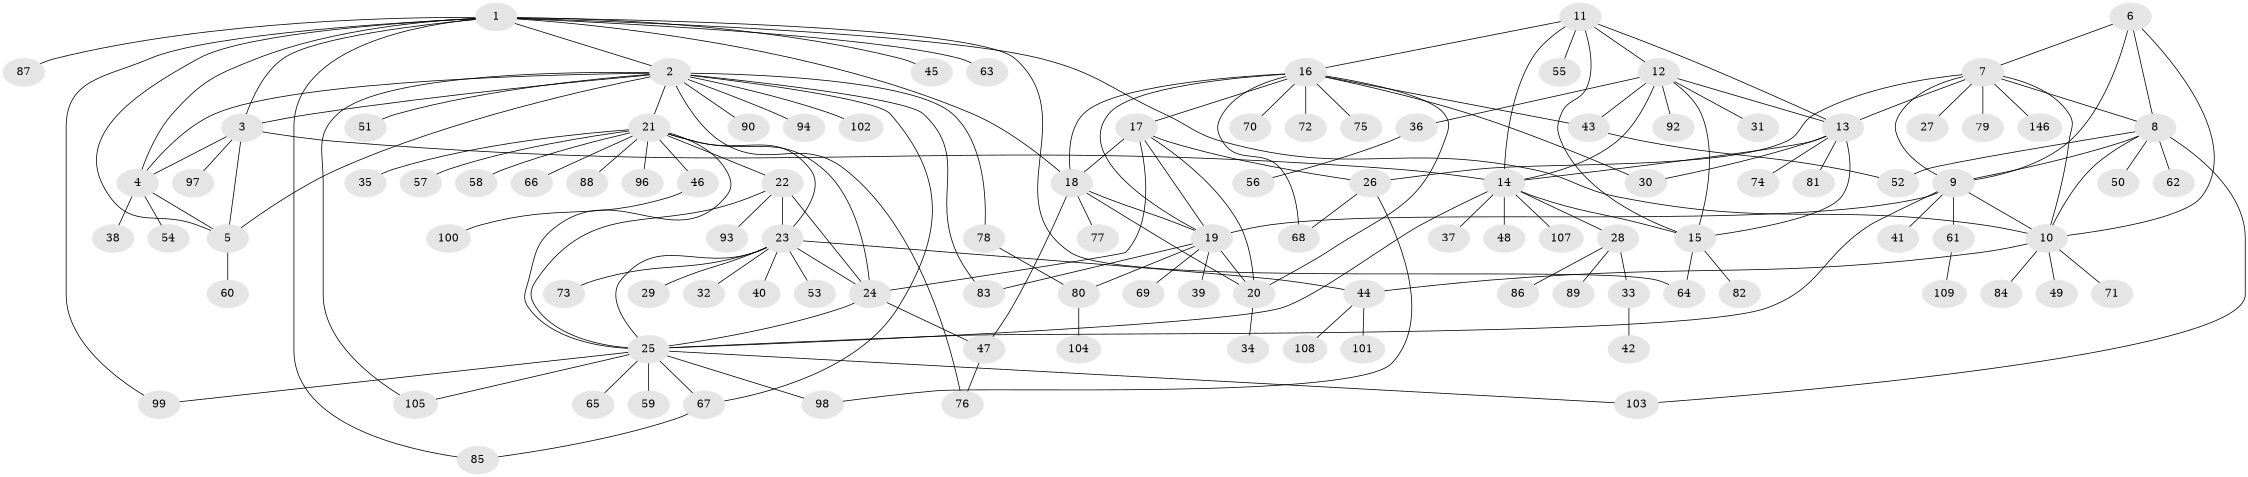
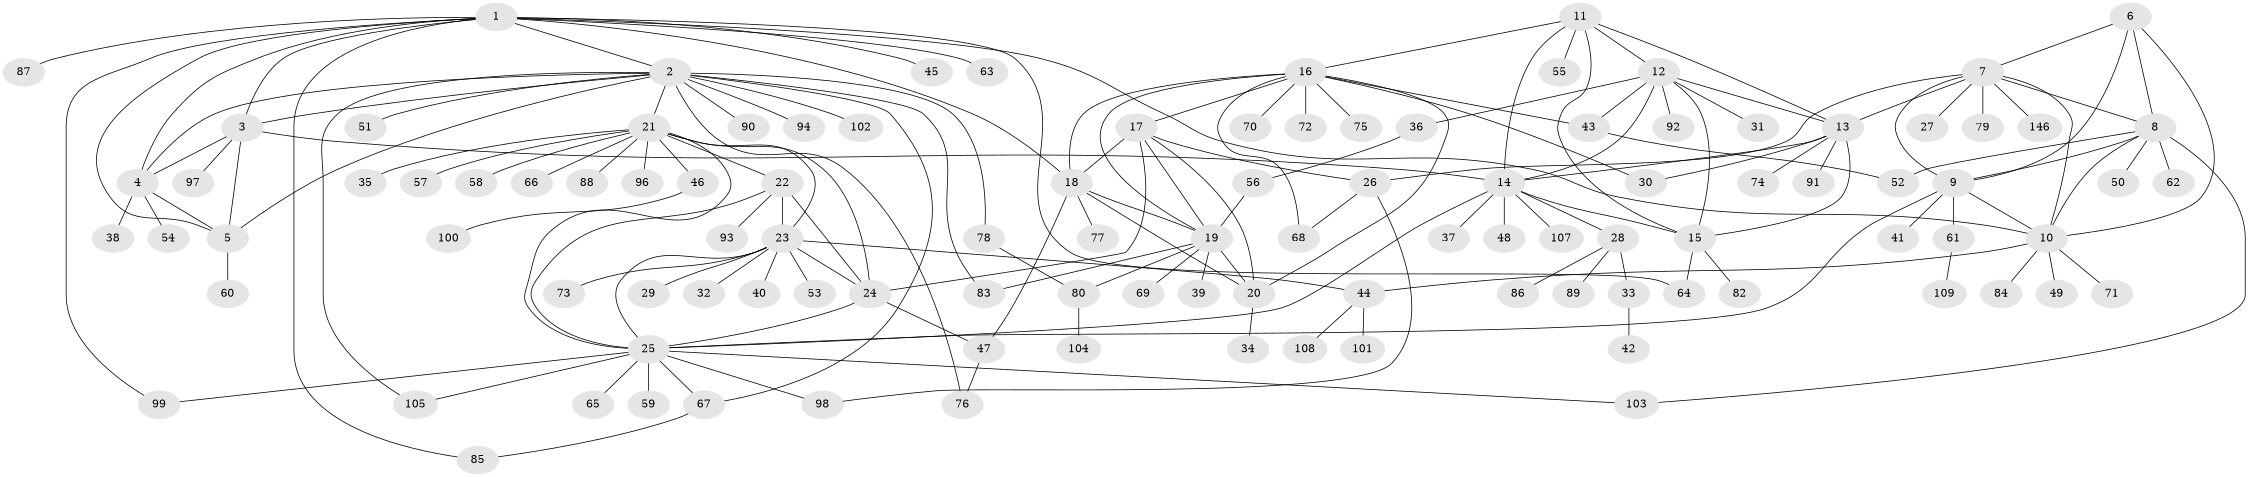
(1814, 183) -> (1814, 183)
(1585, 217) -> (1235, 208)
